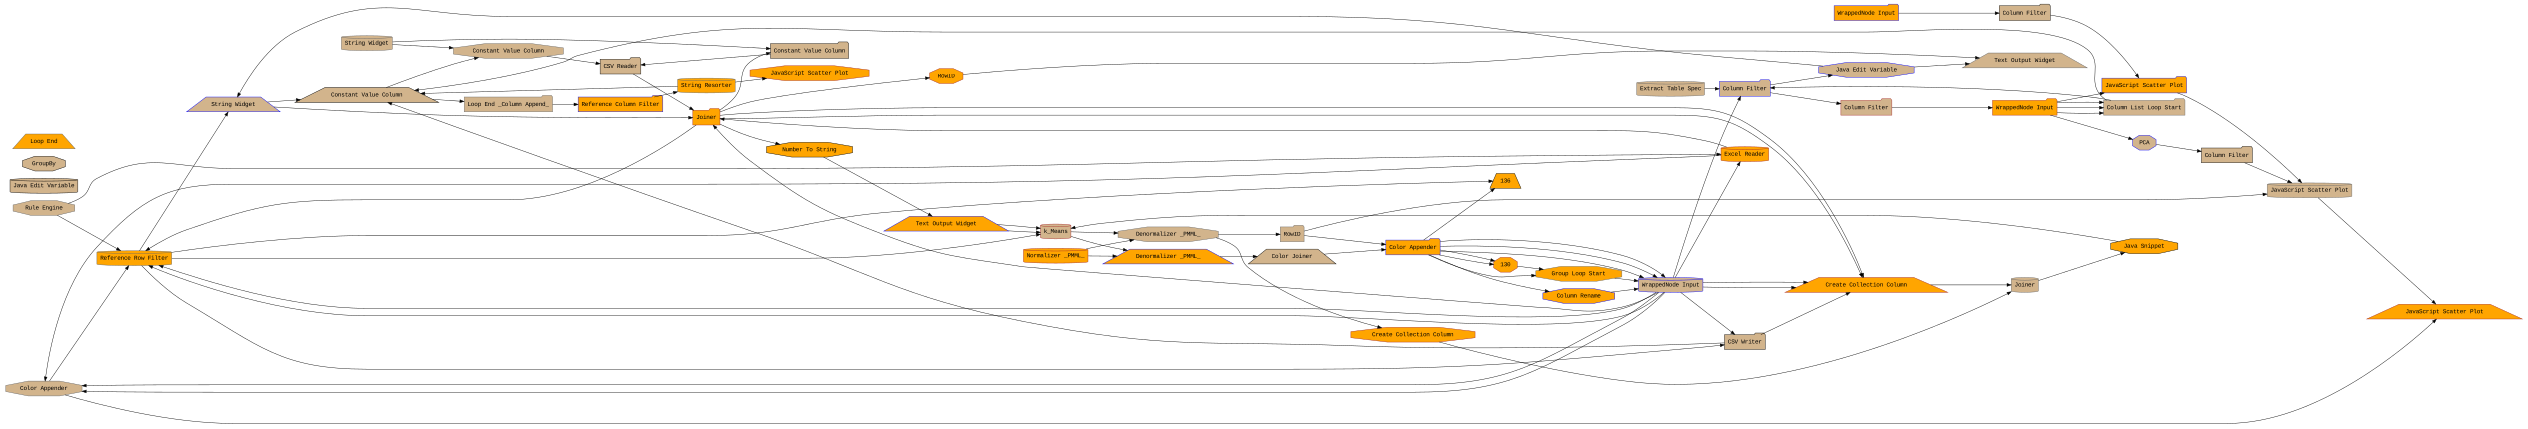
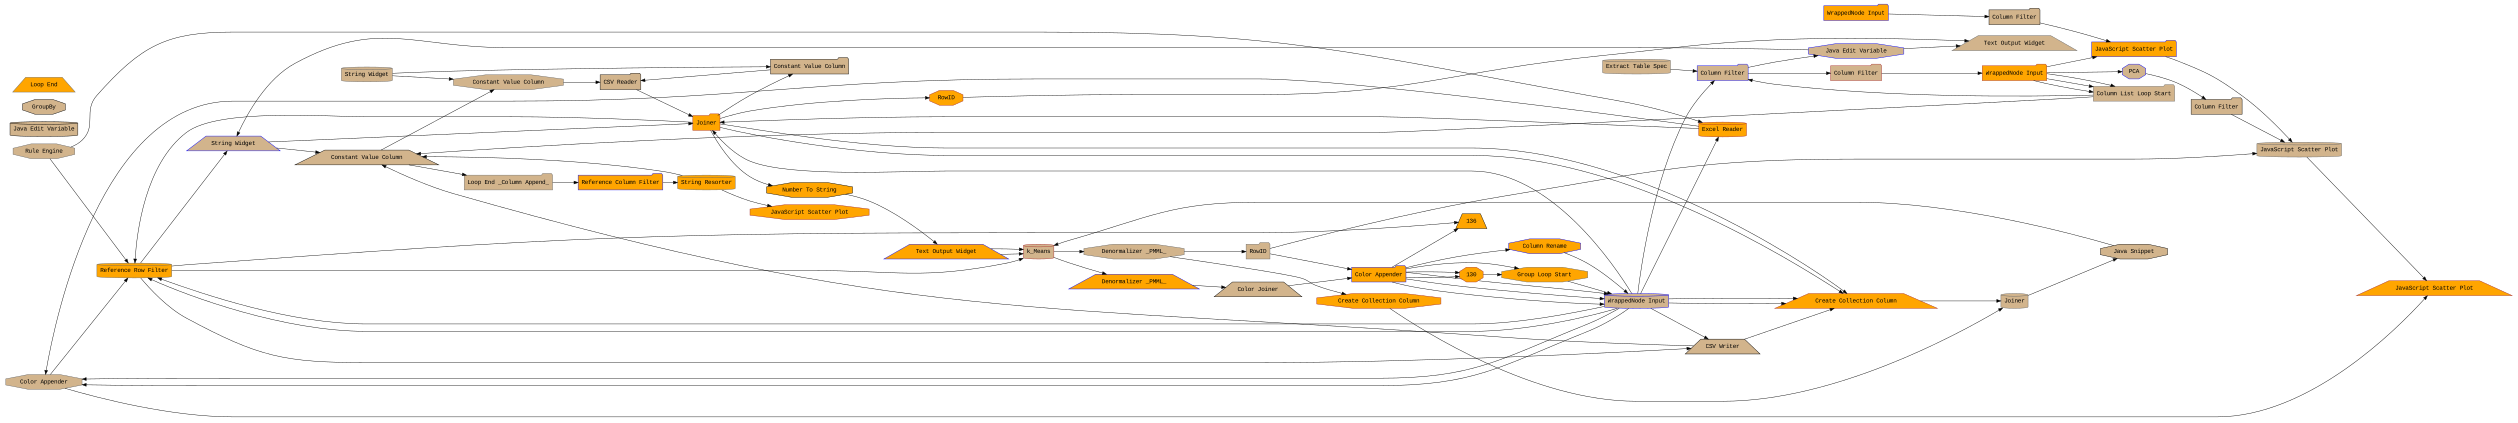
(2144, 246) -> (2134, 252)
(1056, 256) -> none
(1745, 342) -> (1723, 347)
